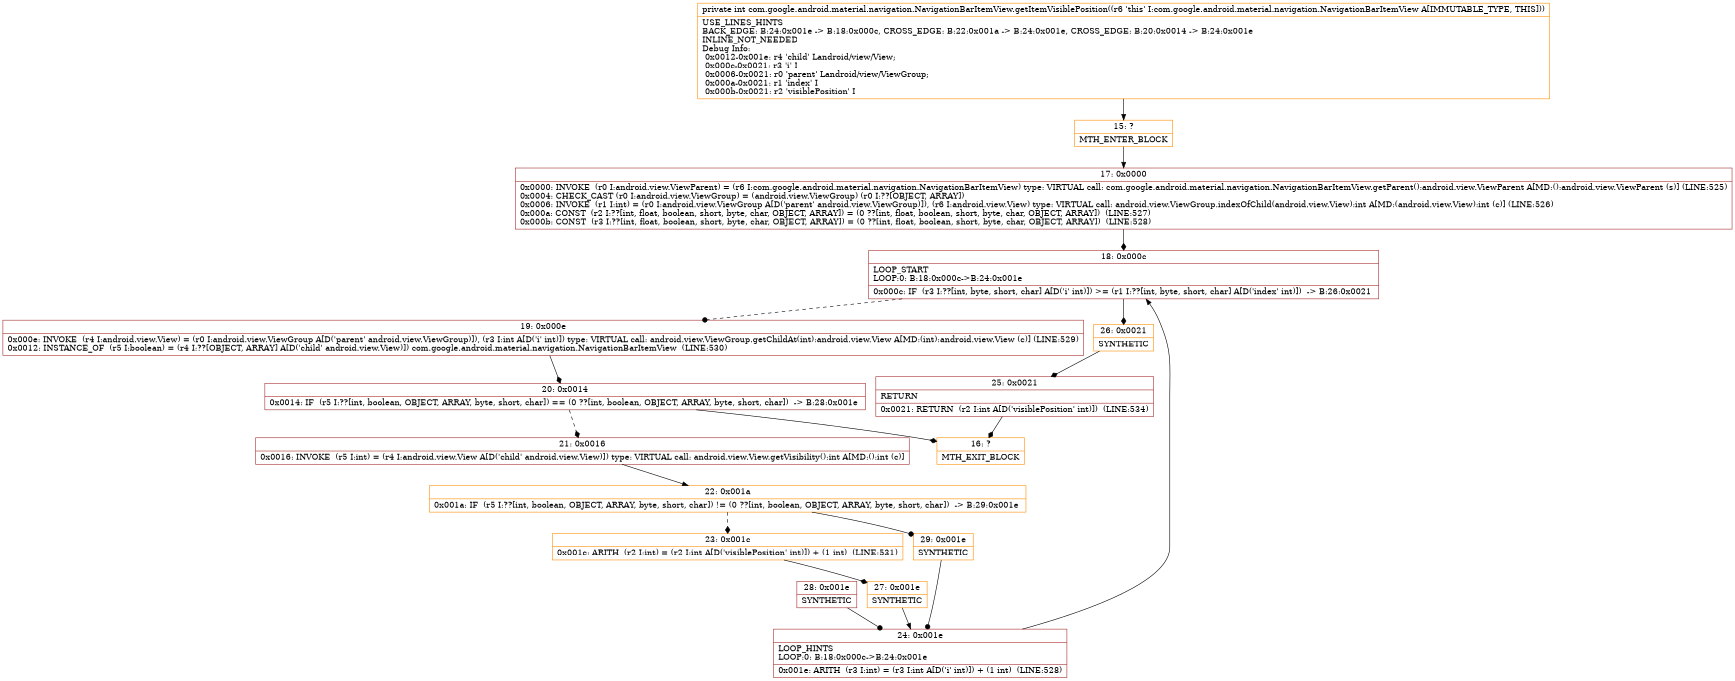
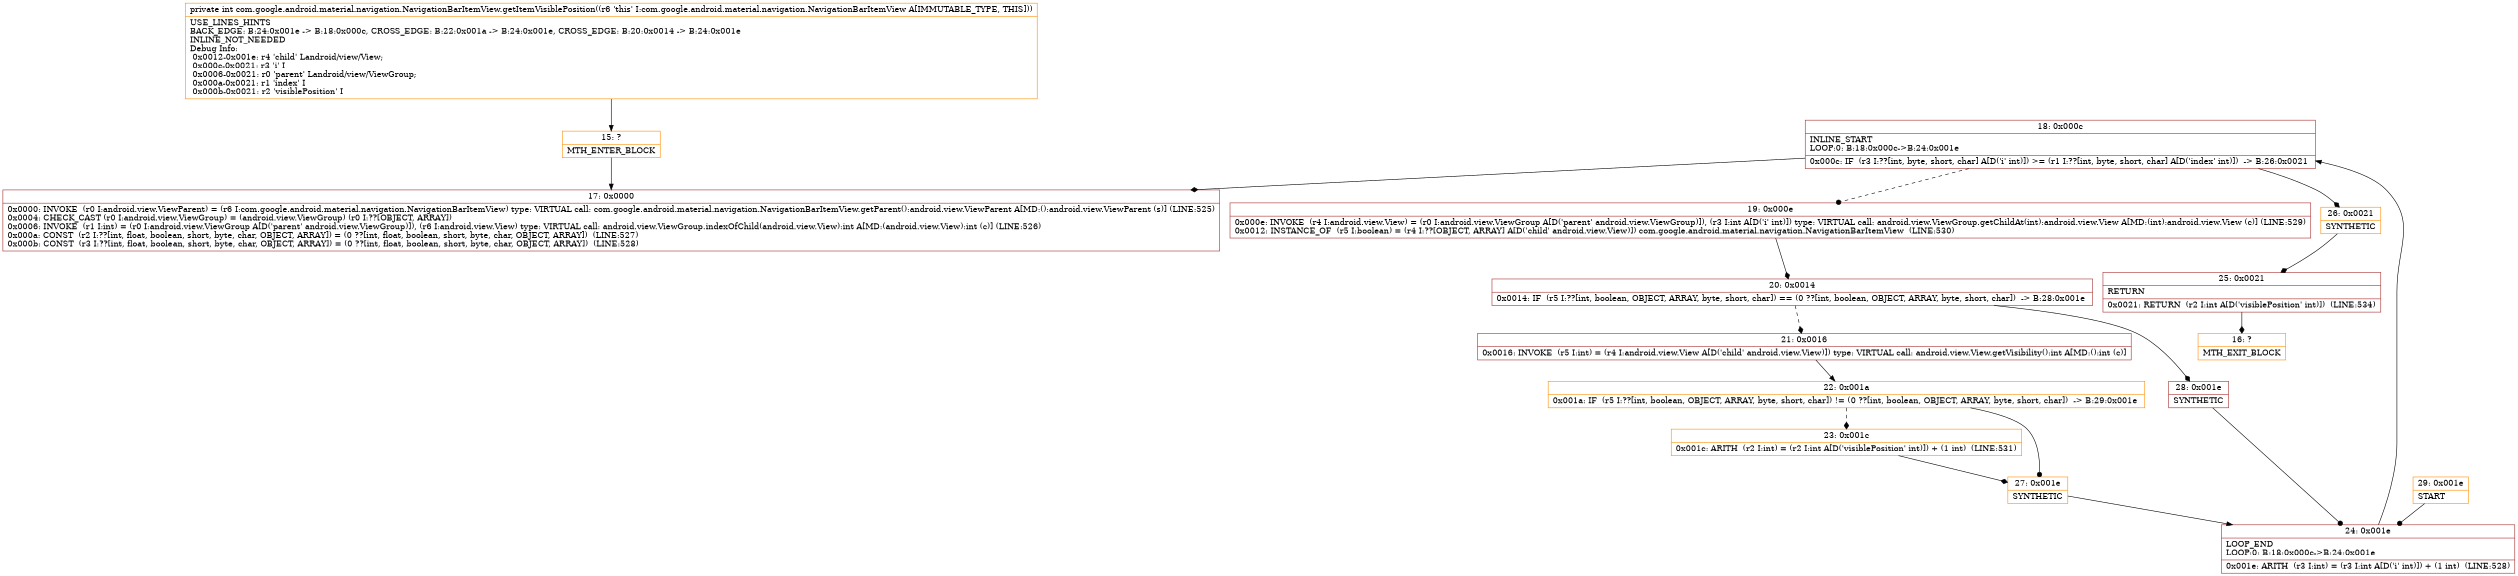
(1124, 236) -> (1502, 174)
(901, 270) -> (1841, 140)
(813, 423) -> (2098, 321)
(861, 522) -> (2021, 424)
(943, 553) -> (2431, 497)
(806, 649) -> (2250, 544)
